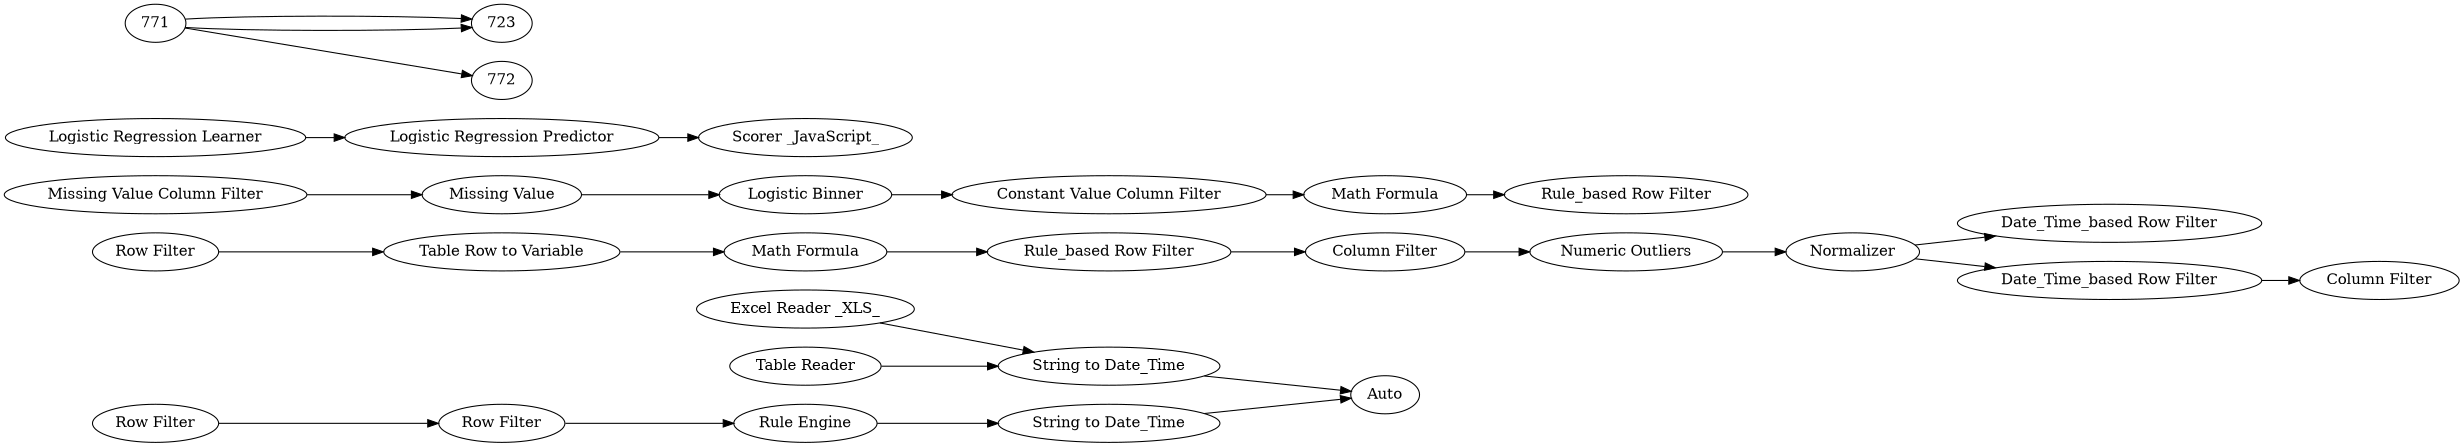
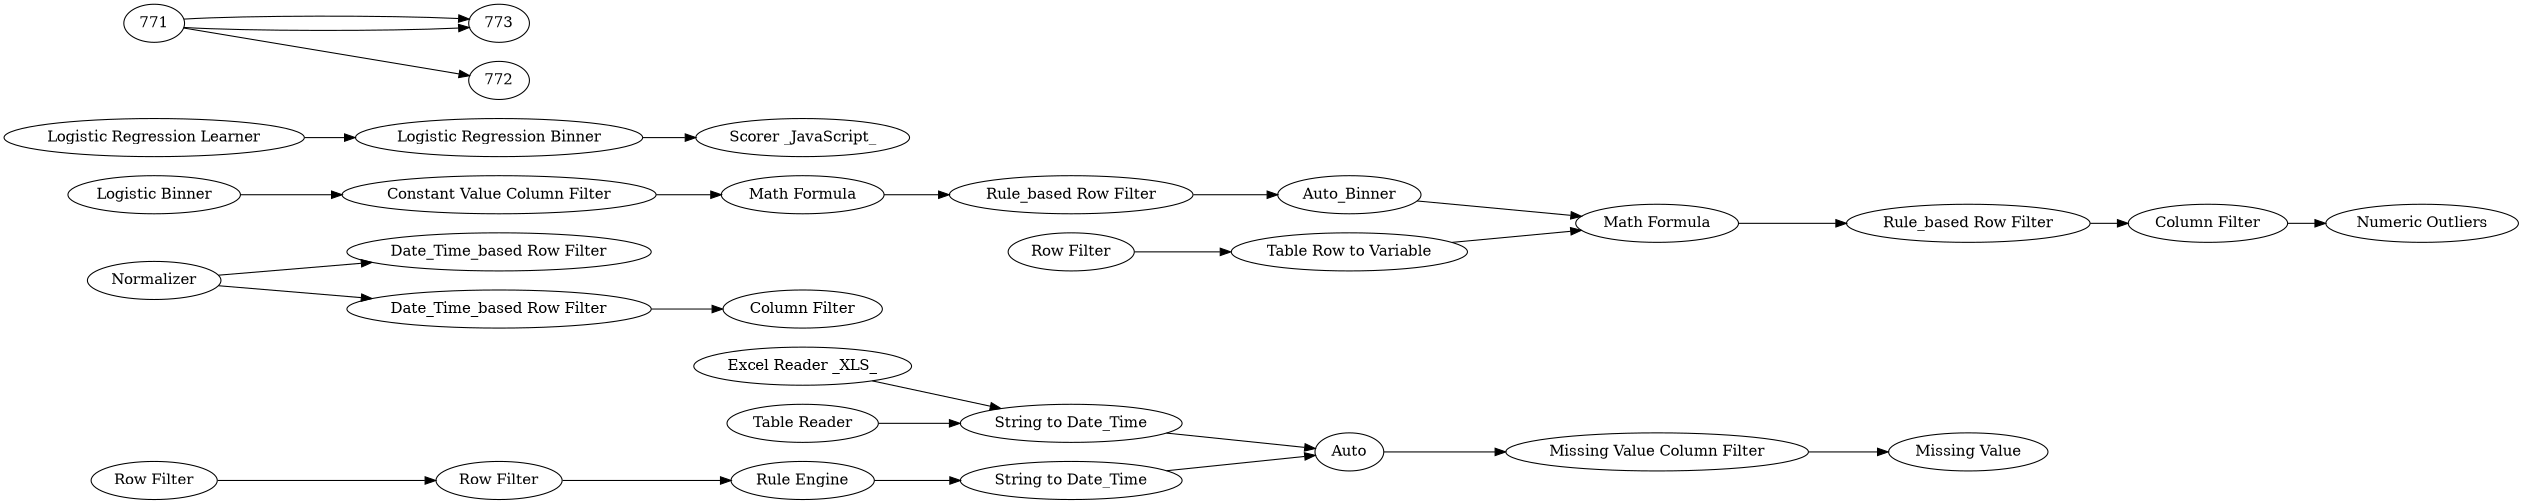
(502, 23) -> (499, 23)
(502, 138) -> (499, 138)
(645, 195) -> none
none -> (1349, 195)
(1749, 252) -> none
none -> (1439, 452)
